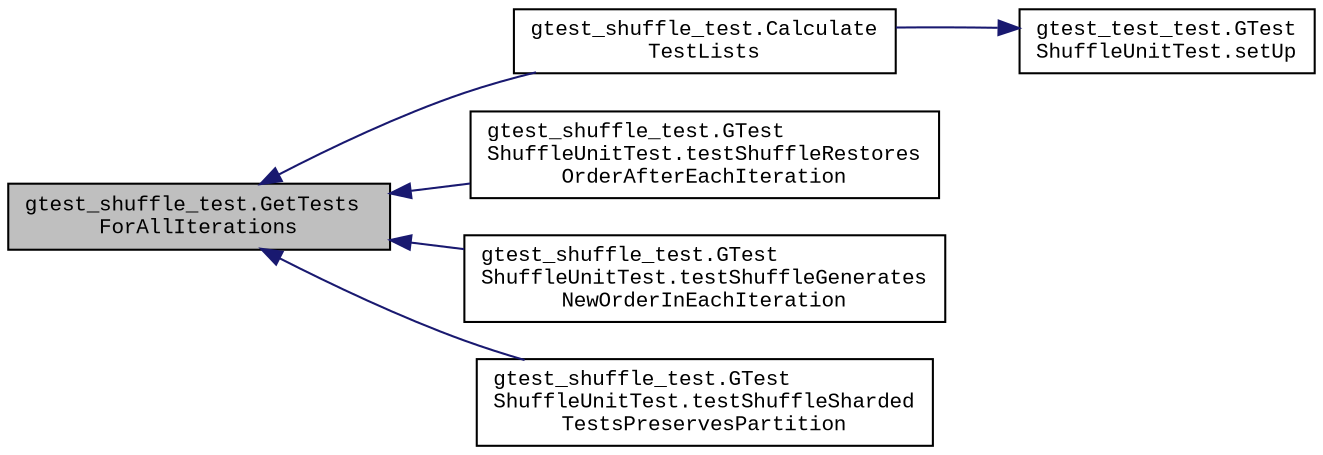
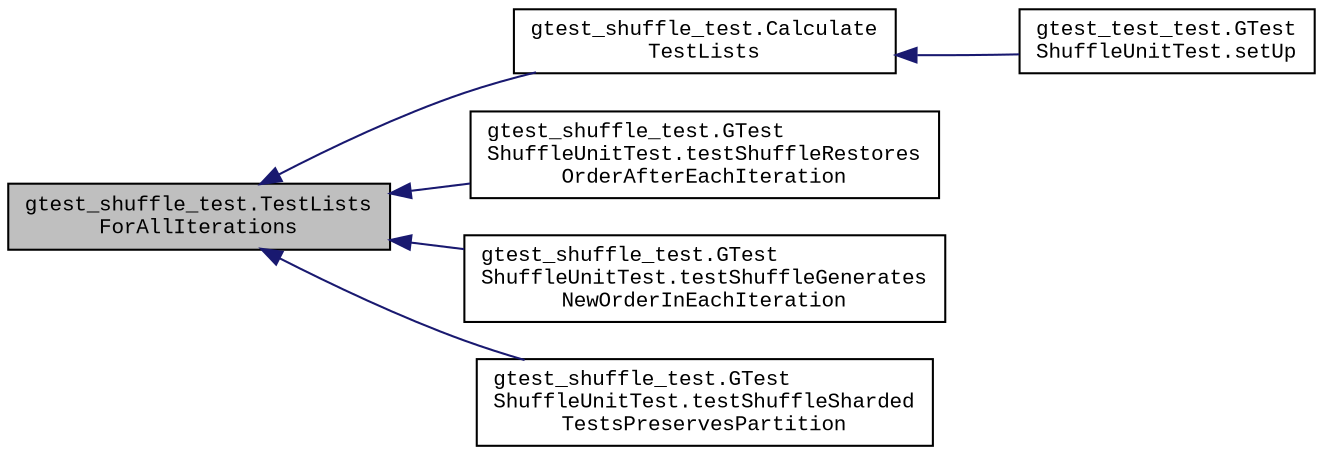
(947, 27) -> (968, 55)
(199, 217) -> (199, 217)
